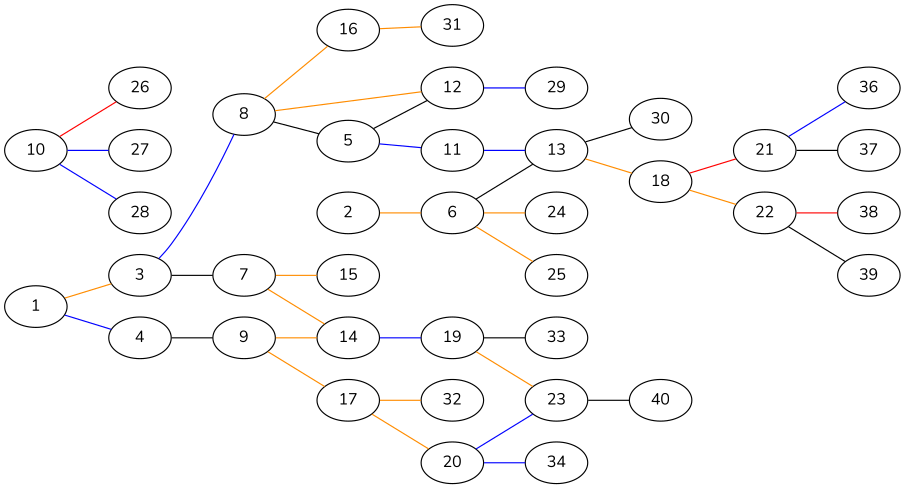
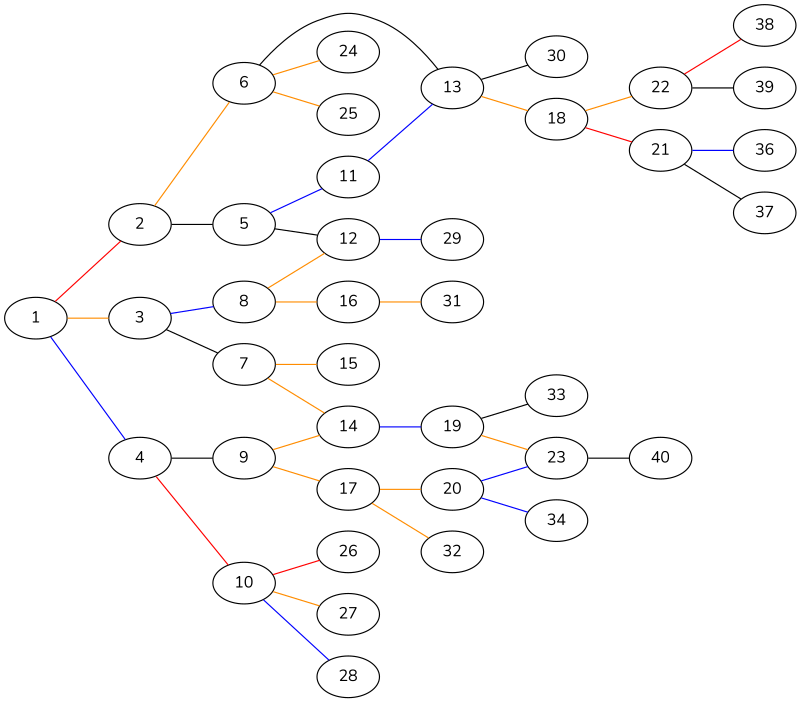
(296, 128) -> (192, 224)
(88, 150) -> (296, 599)
none -> (88, 271)
none -> (192, 521)
